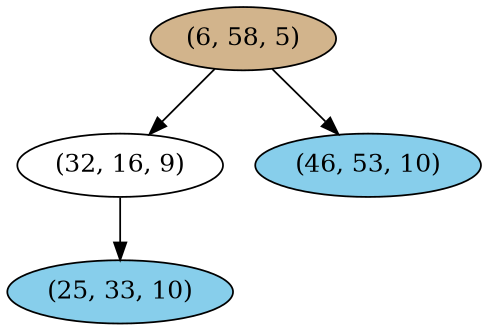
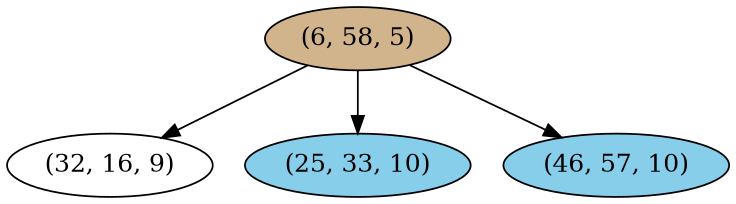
(368, 165) -> (616, 165)
(120, 220) -> (358, 93)
